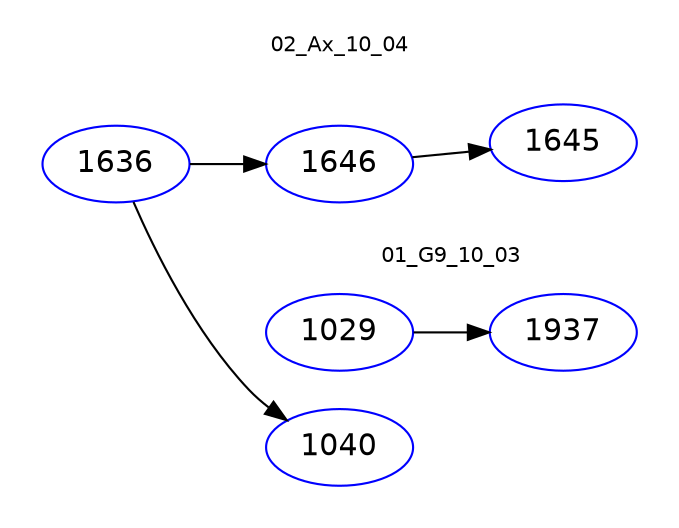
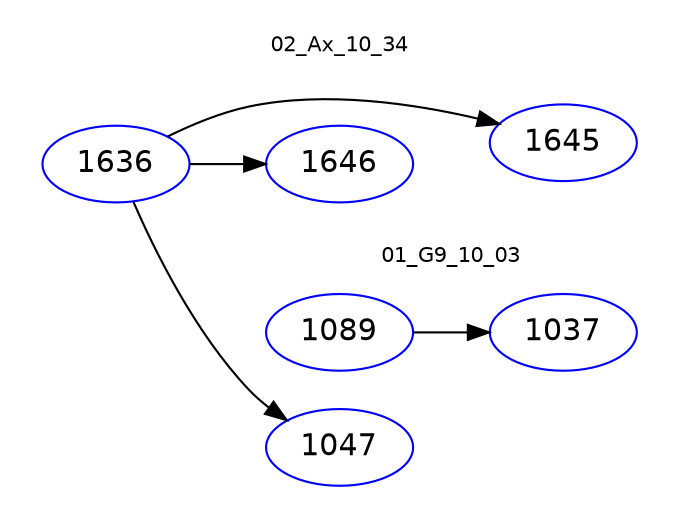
(340, 46) -> (340, 46)
(441, 154) -> (320, 99)
(340, 332) -> (340, 332)
(563, 332) -> (563, 332)
(340, 447) -> (340, 447)
